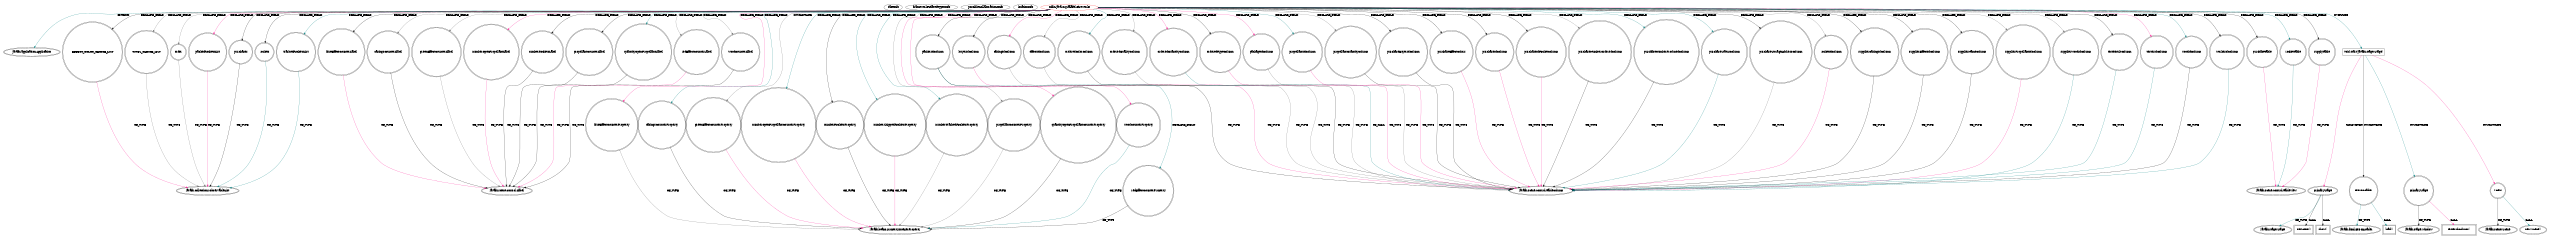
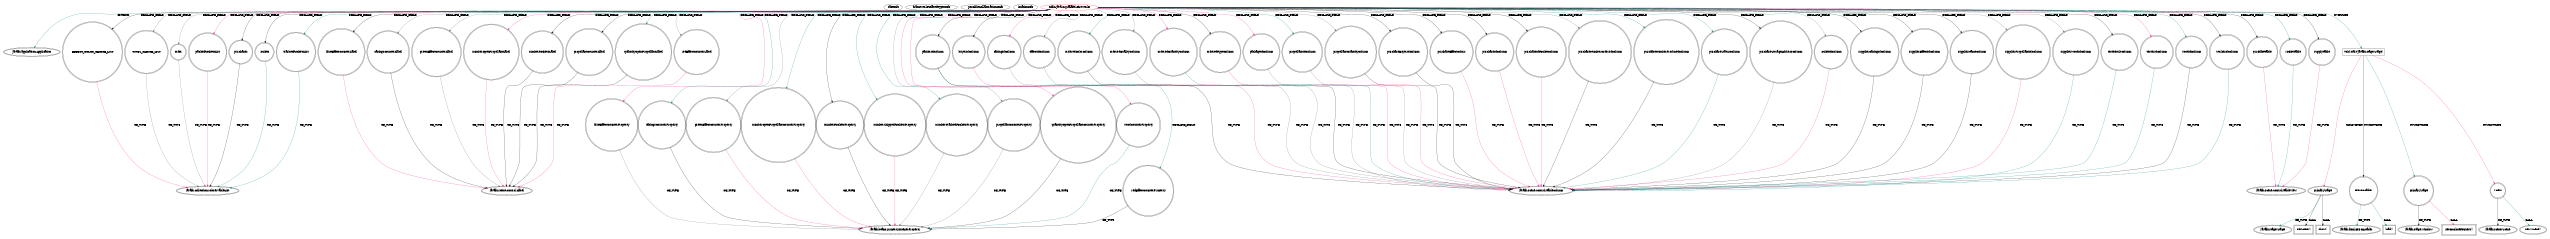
(803, 15) -> (803, 15)
(741, 52) -> none
(1379, 125) -> (1379, 125)
(2459, 230) -> (2459, 230)
